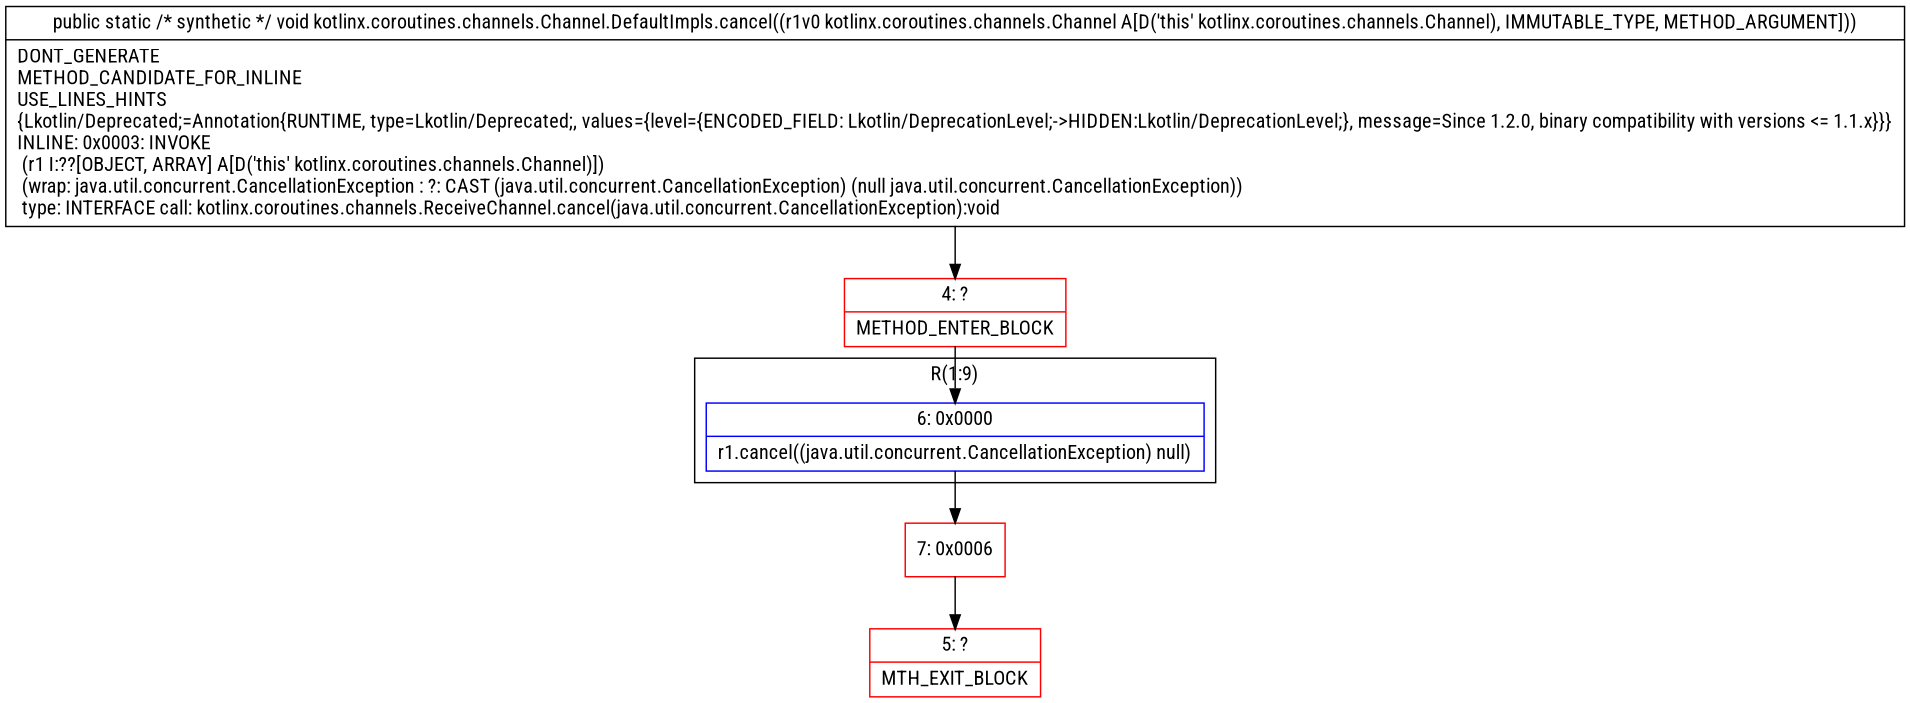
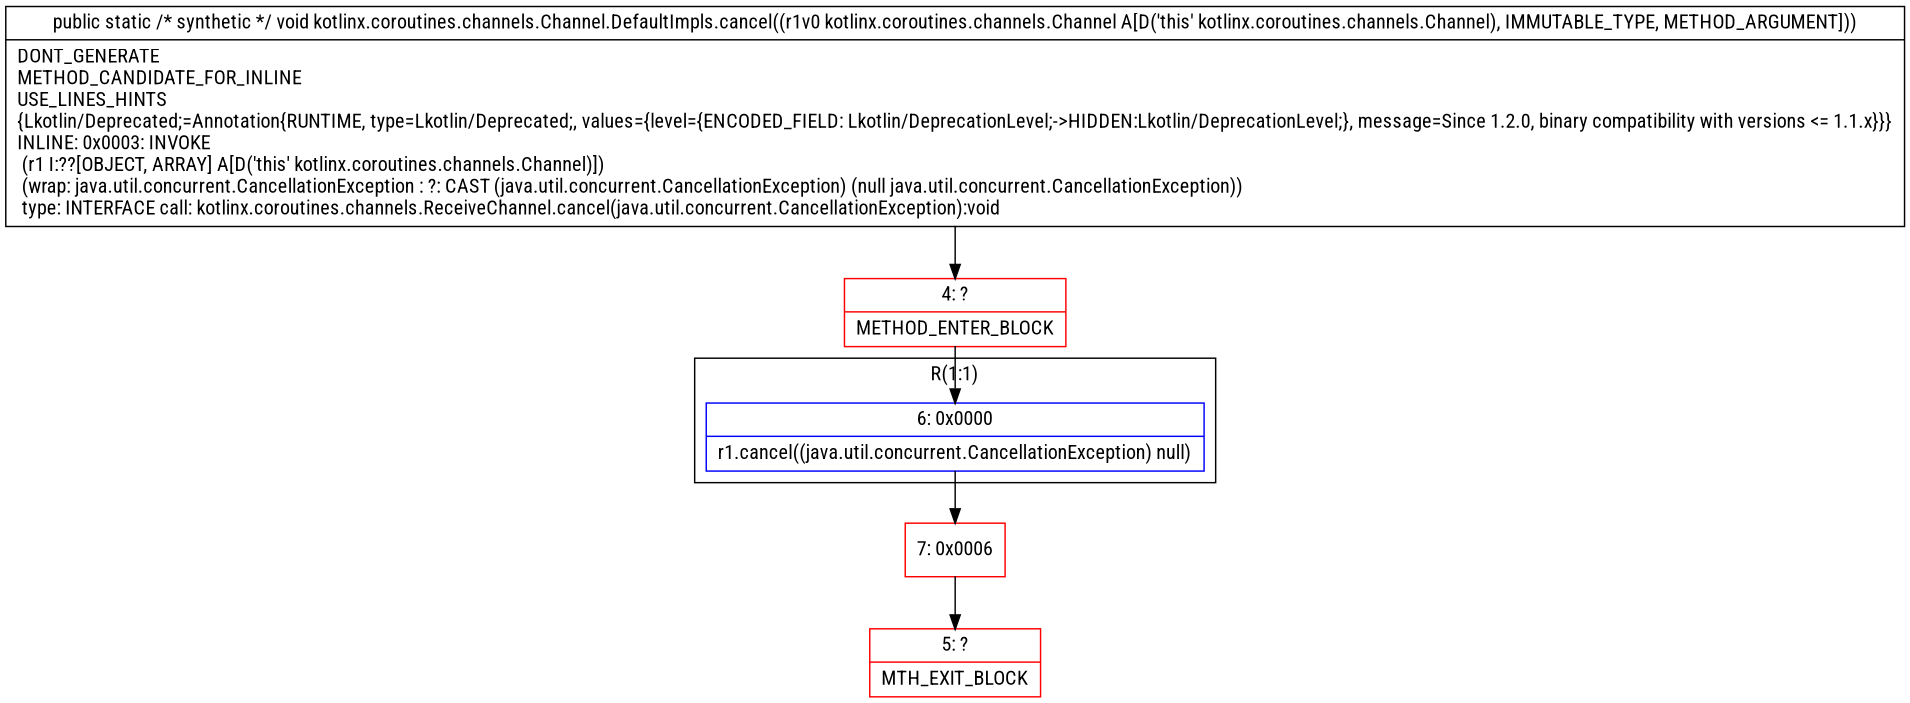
(955, 375) -> (955, 375)
